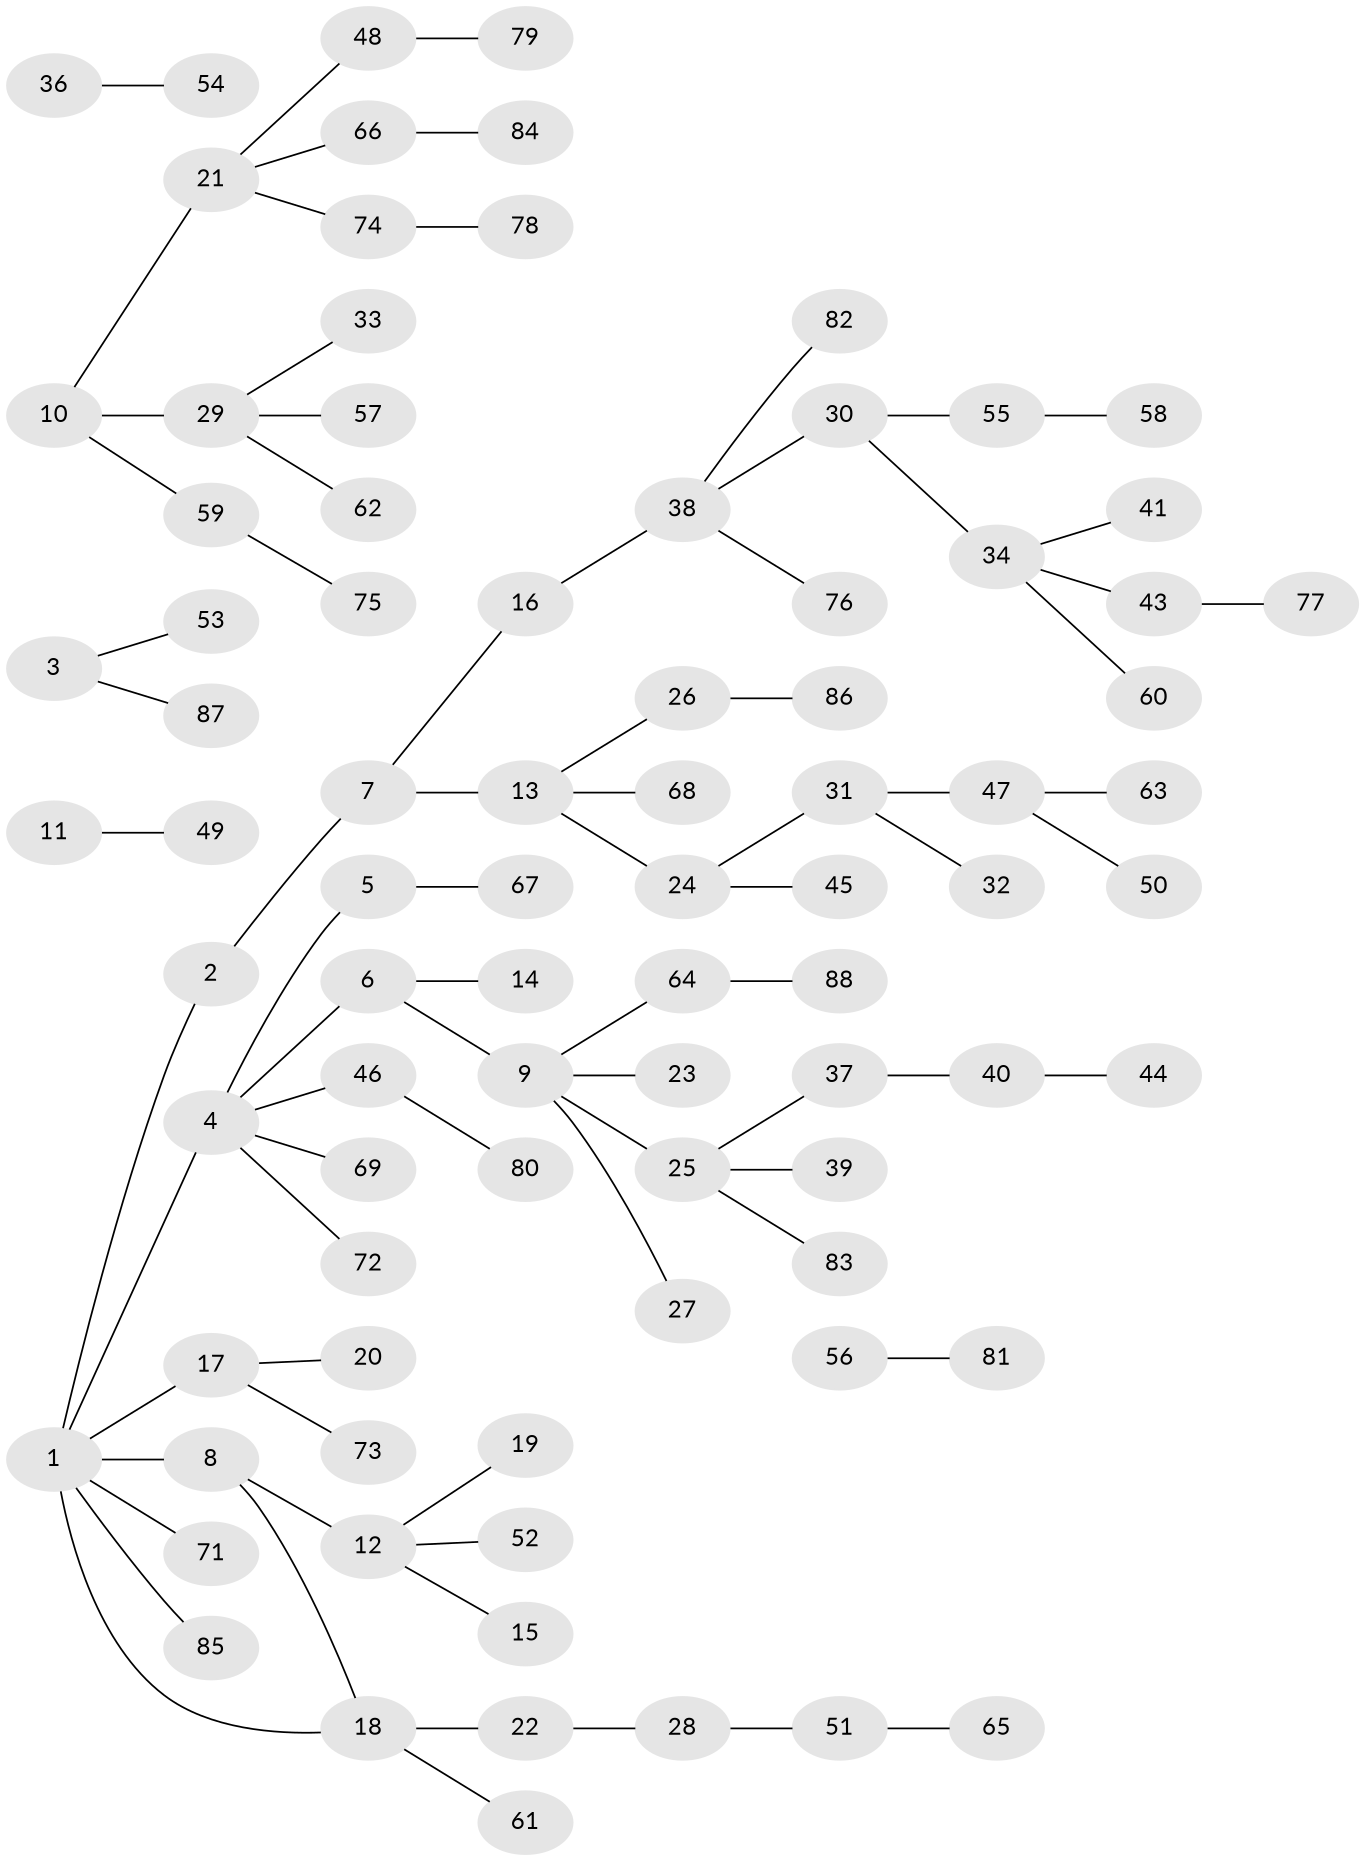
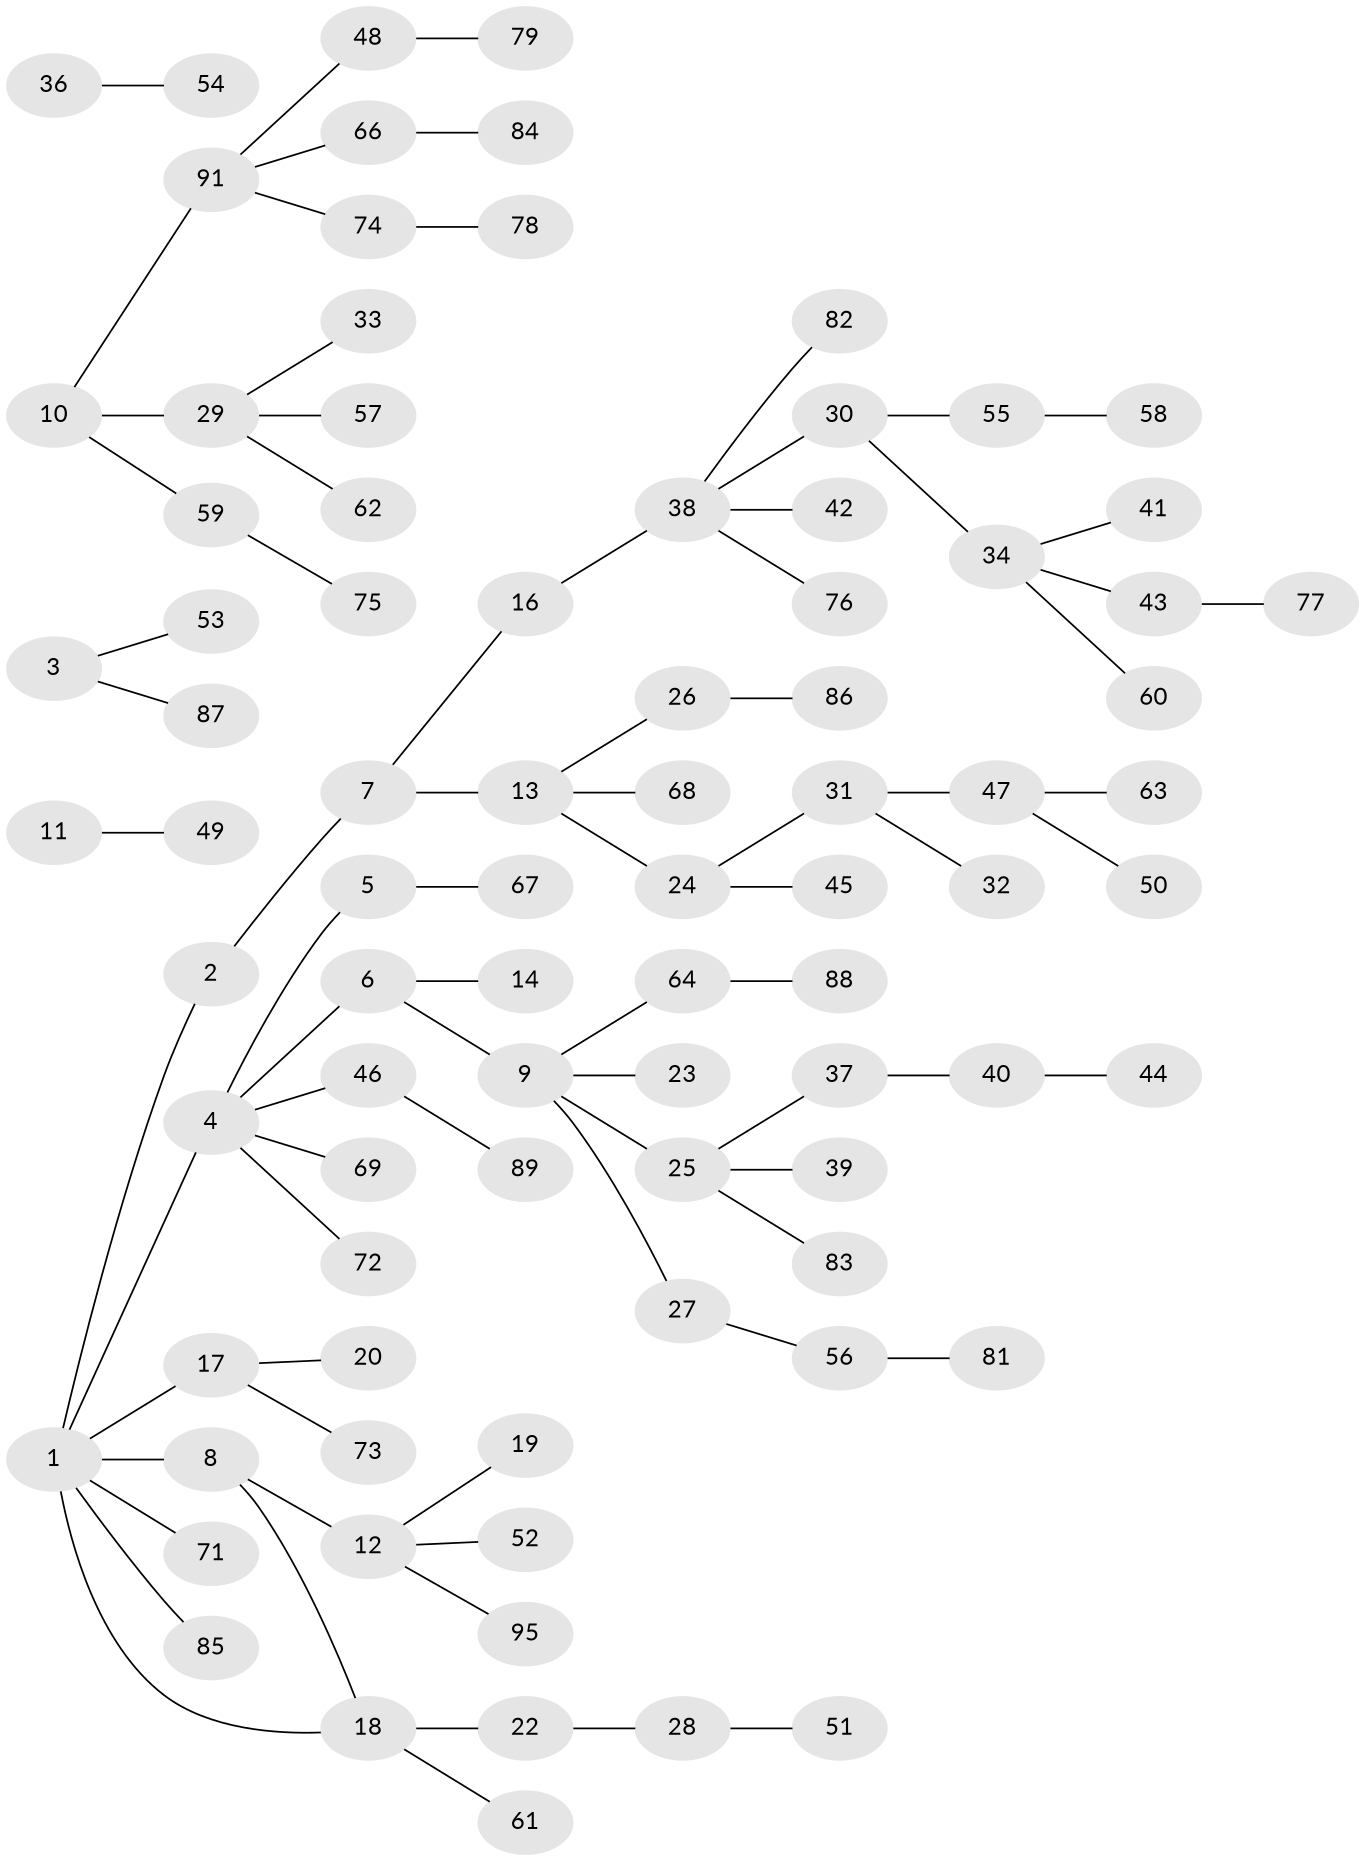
(211, 180) -> (211, 180)
none -> (840, 510)
(525, 1170) -> (525, 1170)
none -> (761, 1335)
(525, 1634) -> (525, 1634)
(997, 1728) -> none
